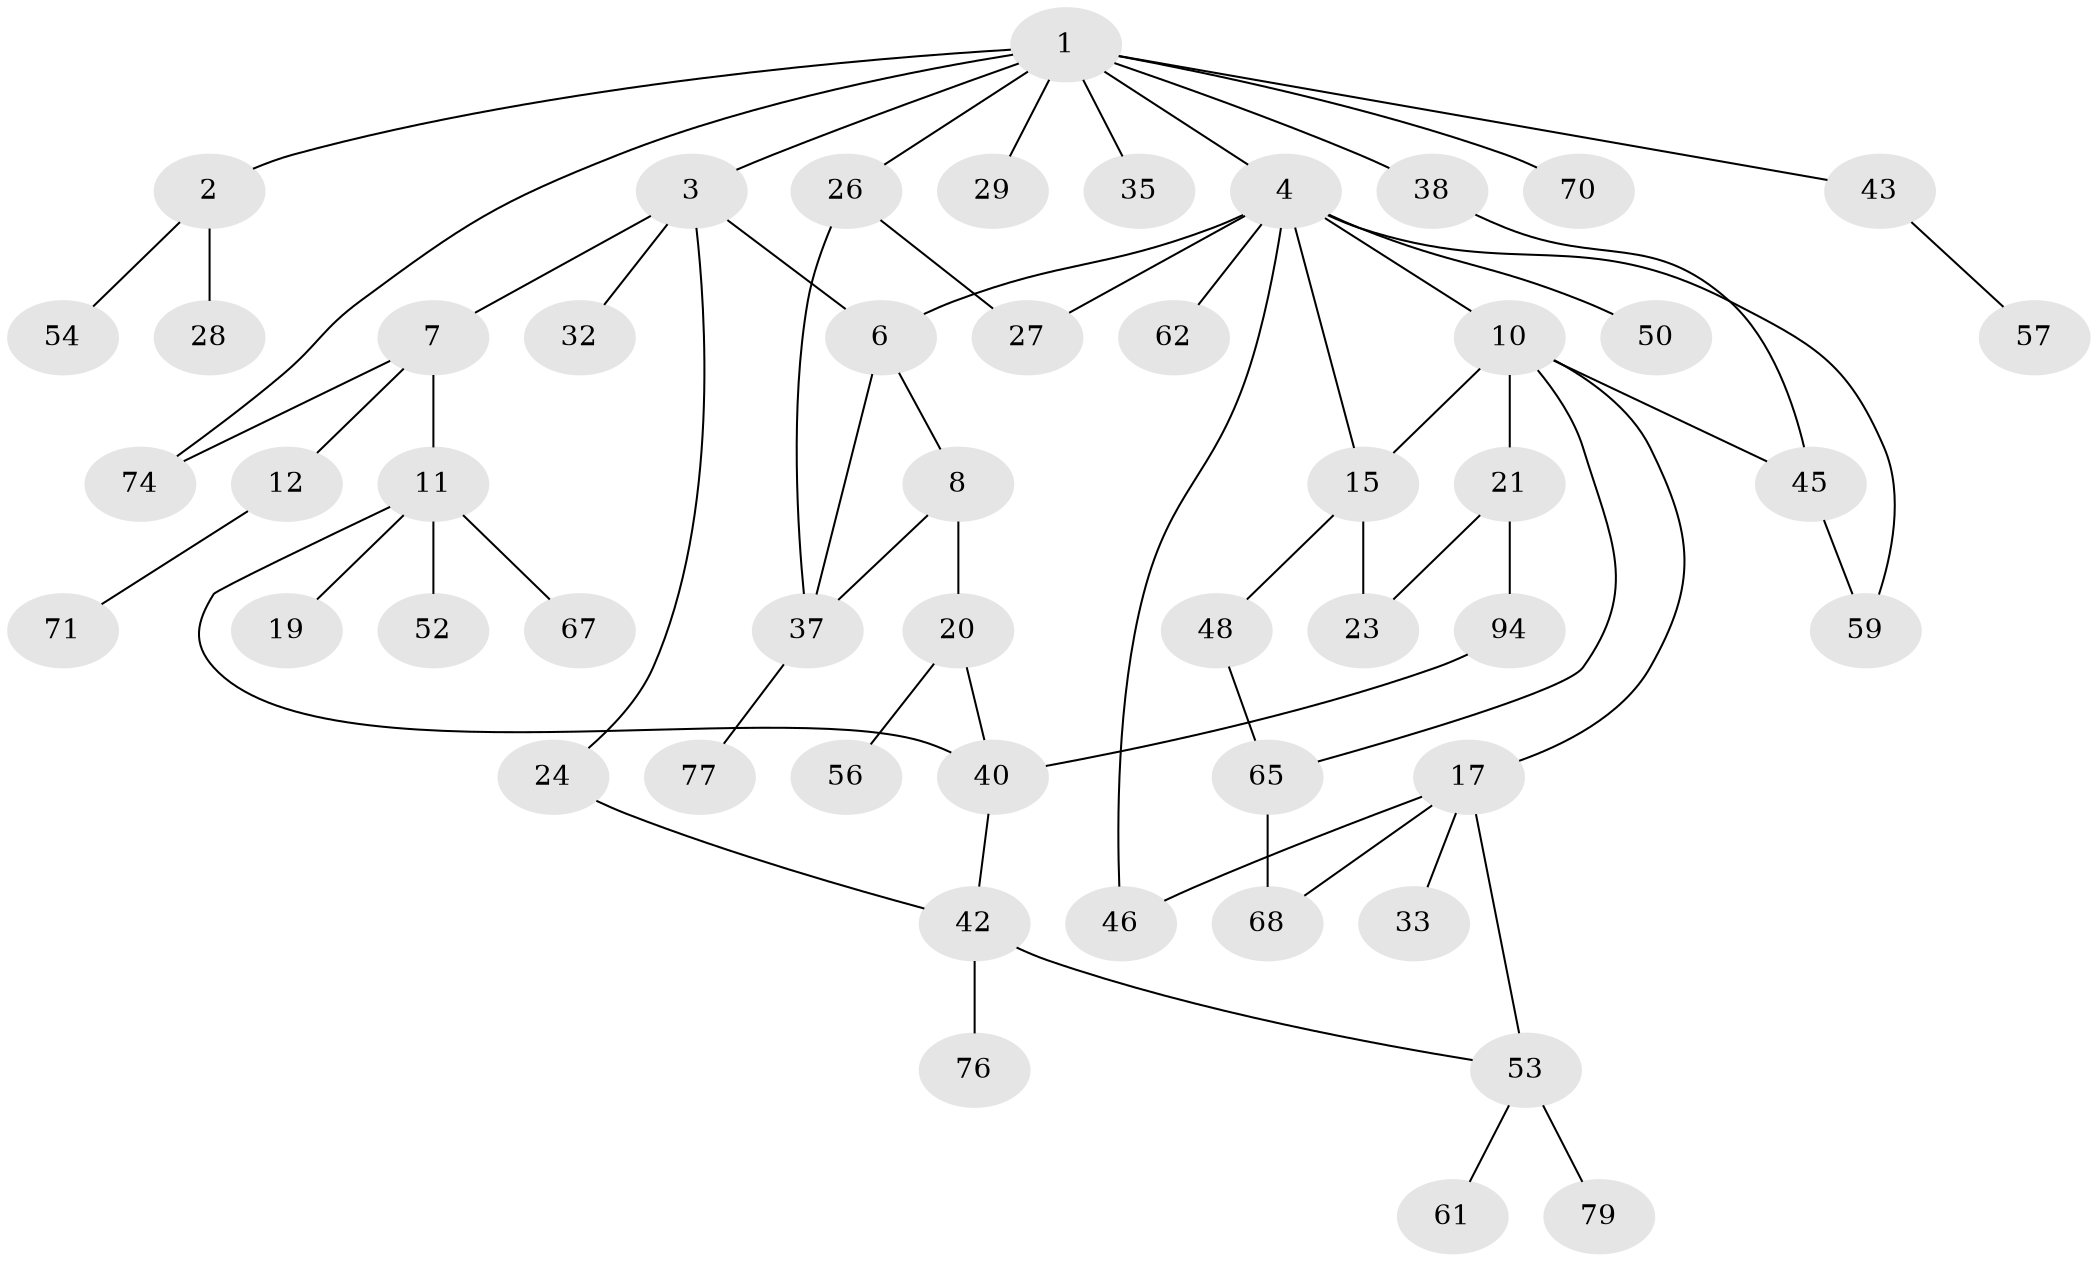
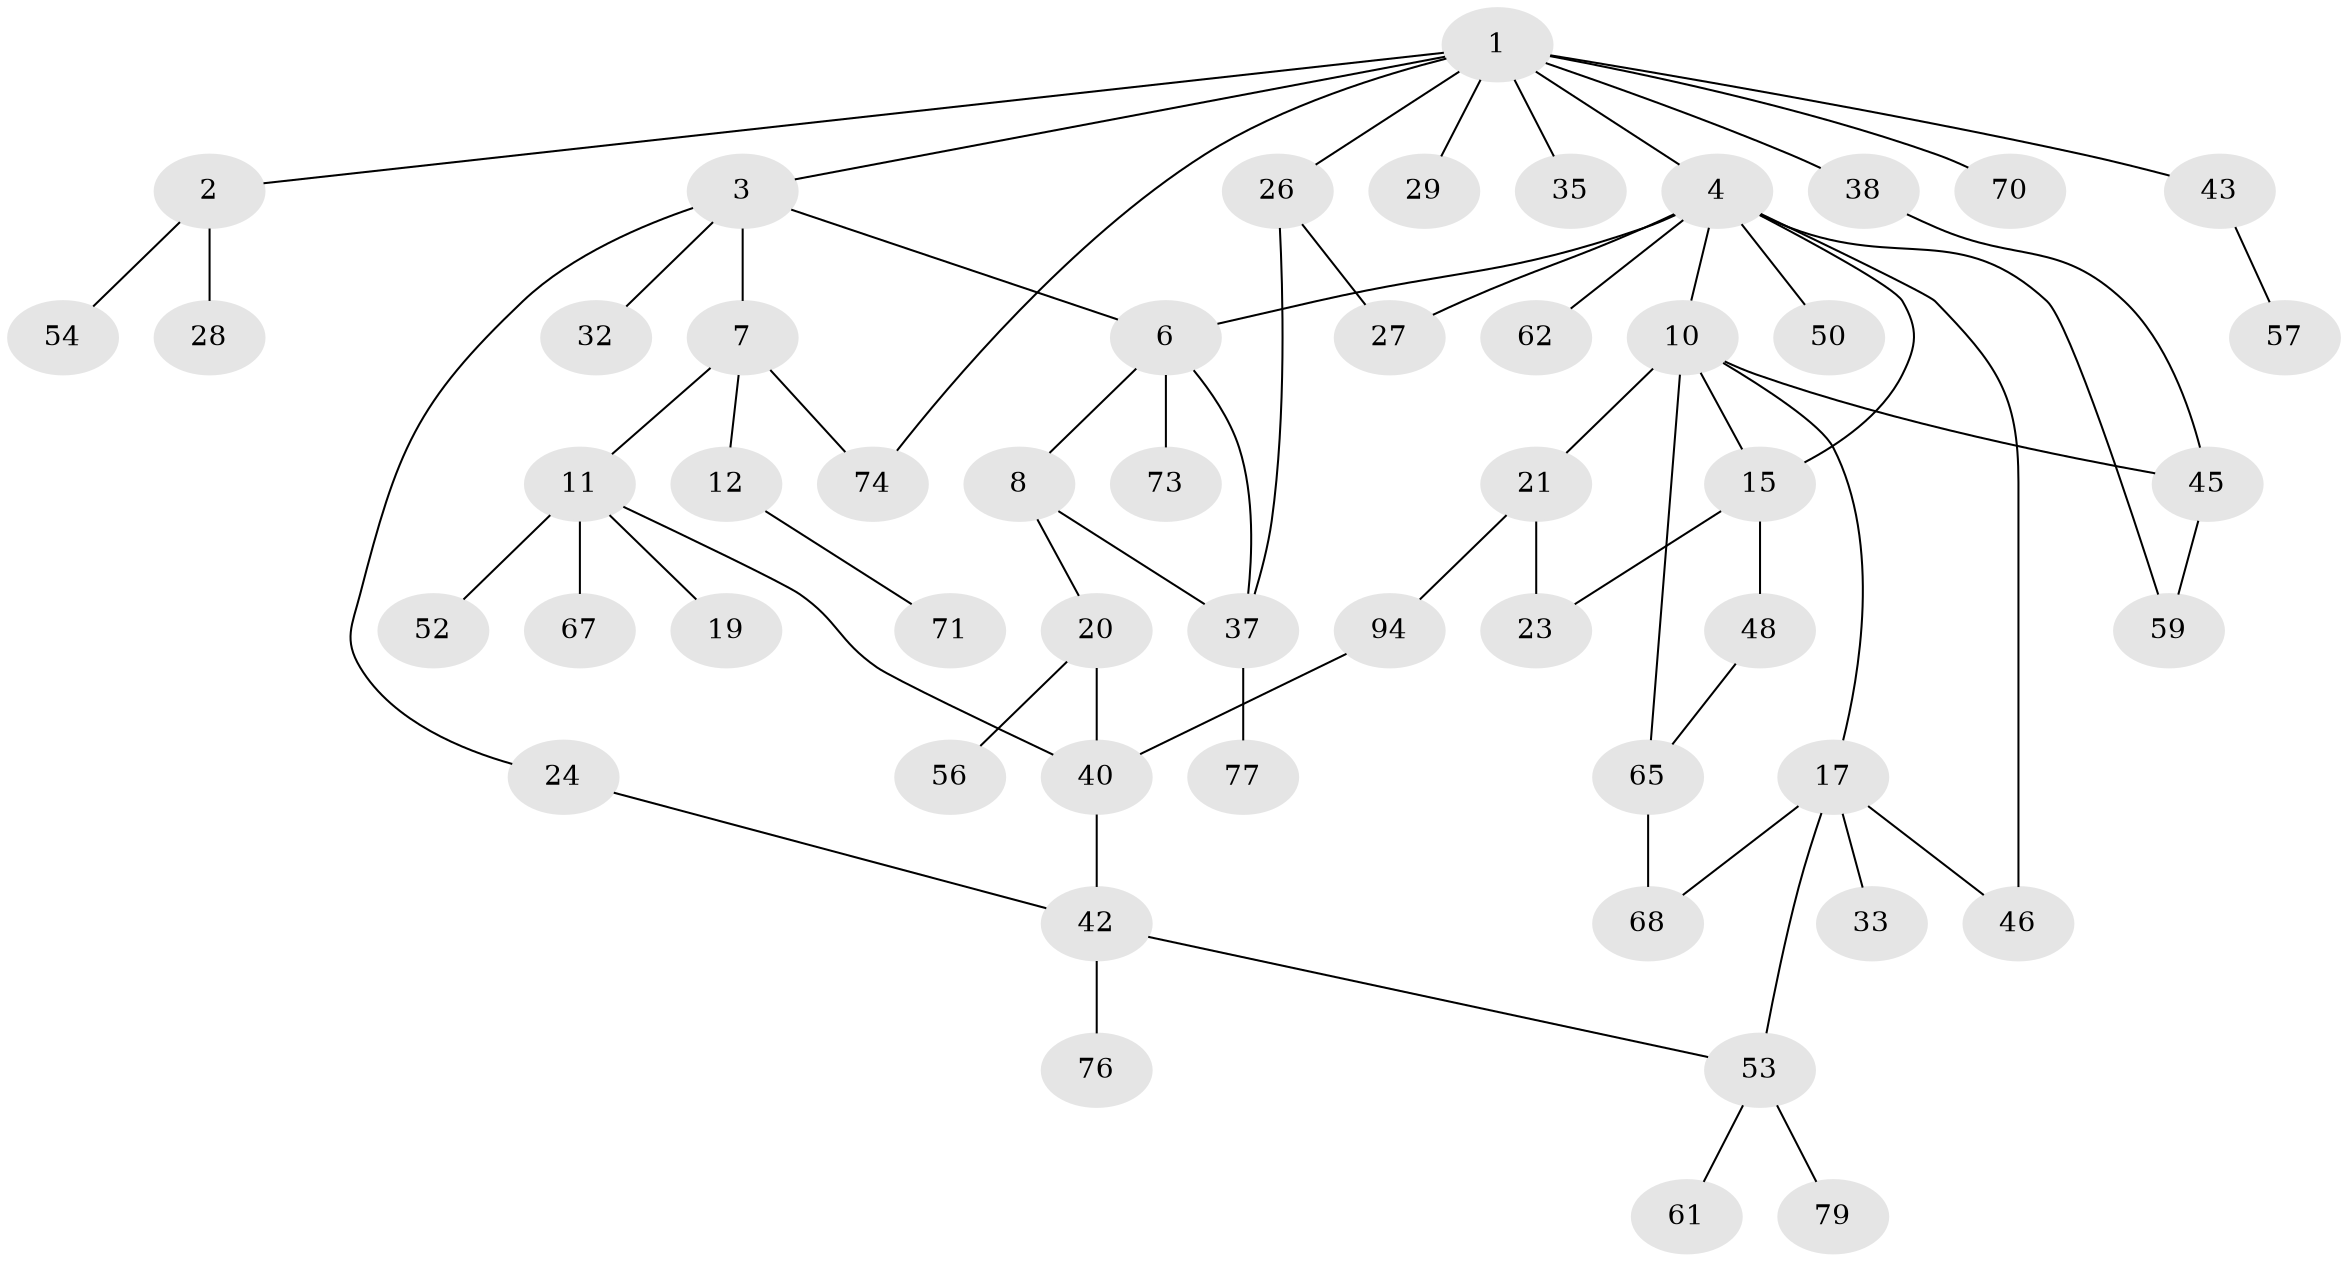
none -> (1166, 484)
